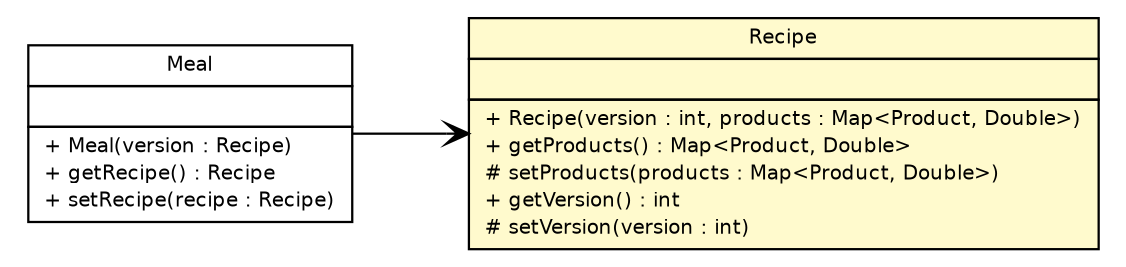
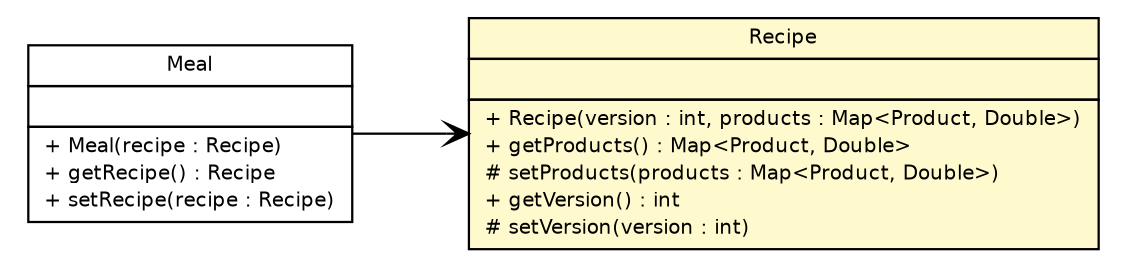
(169, 146) -> (164, 146)
